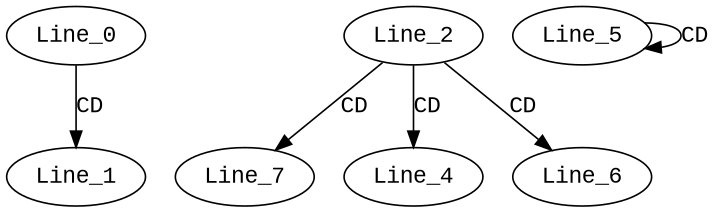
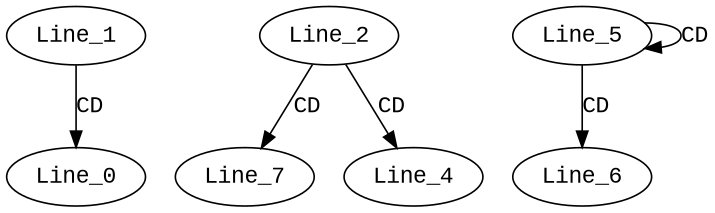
(76, 98) -> (76, 98)
(492, 101) -> (582, 98)
